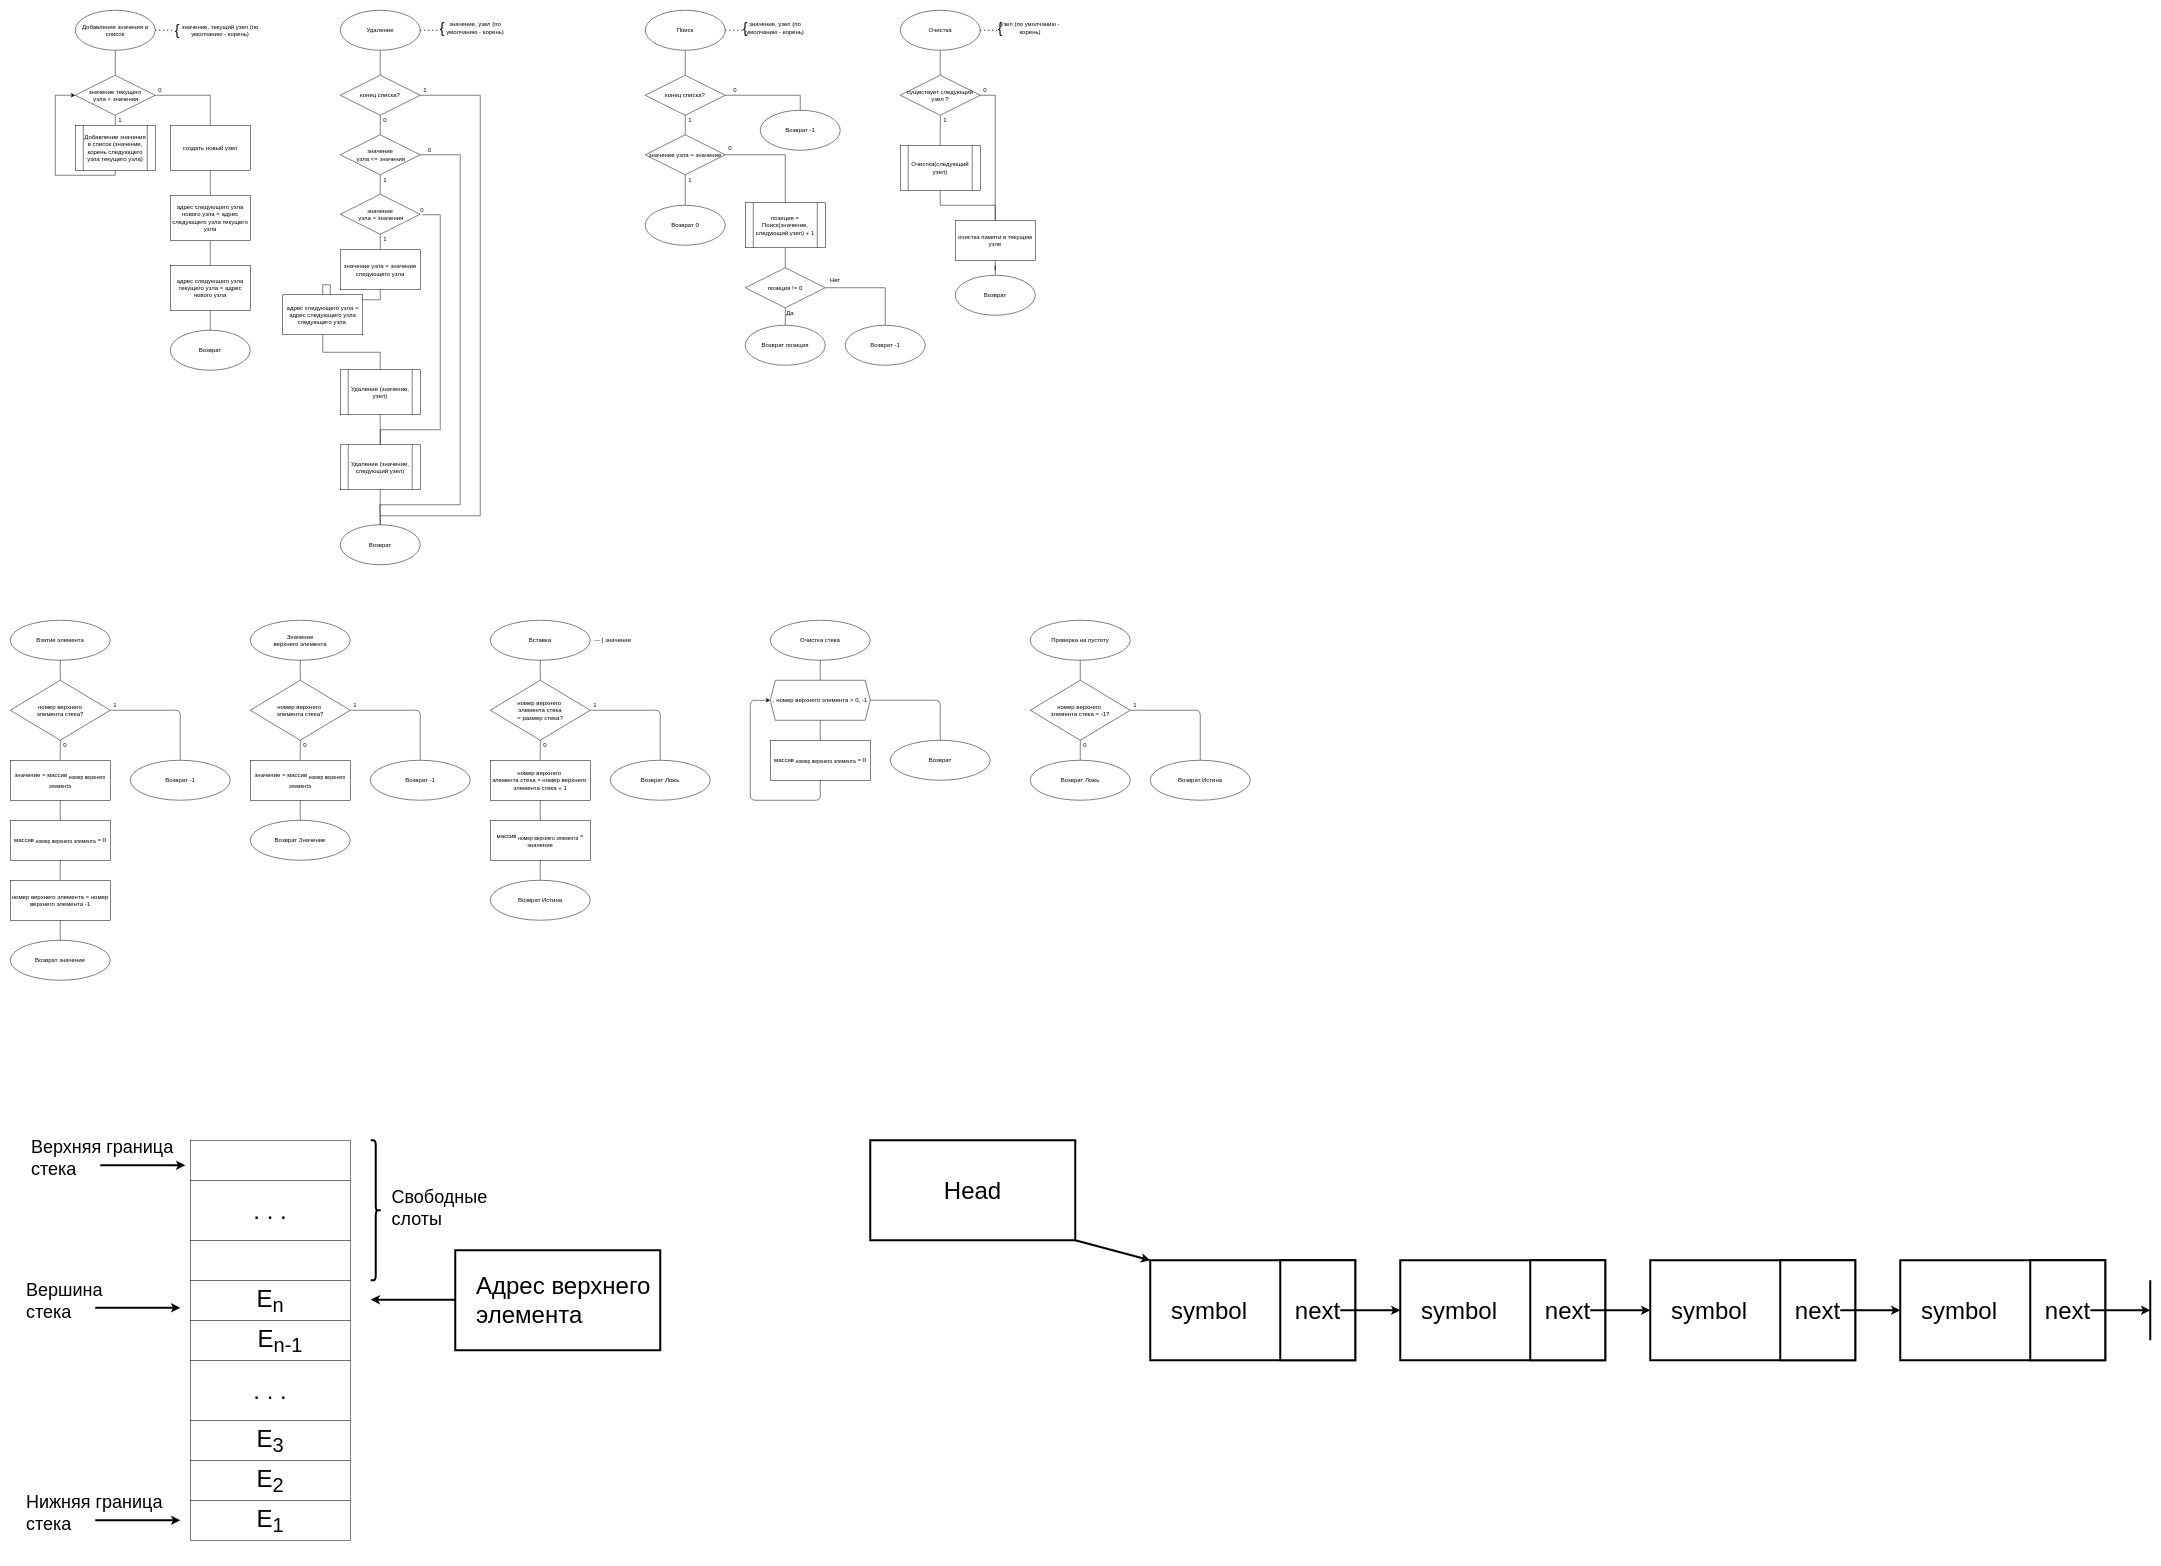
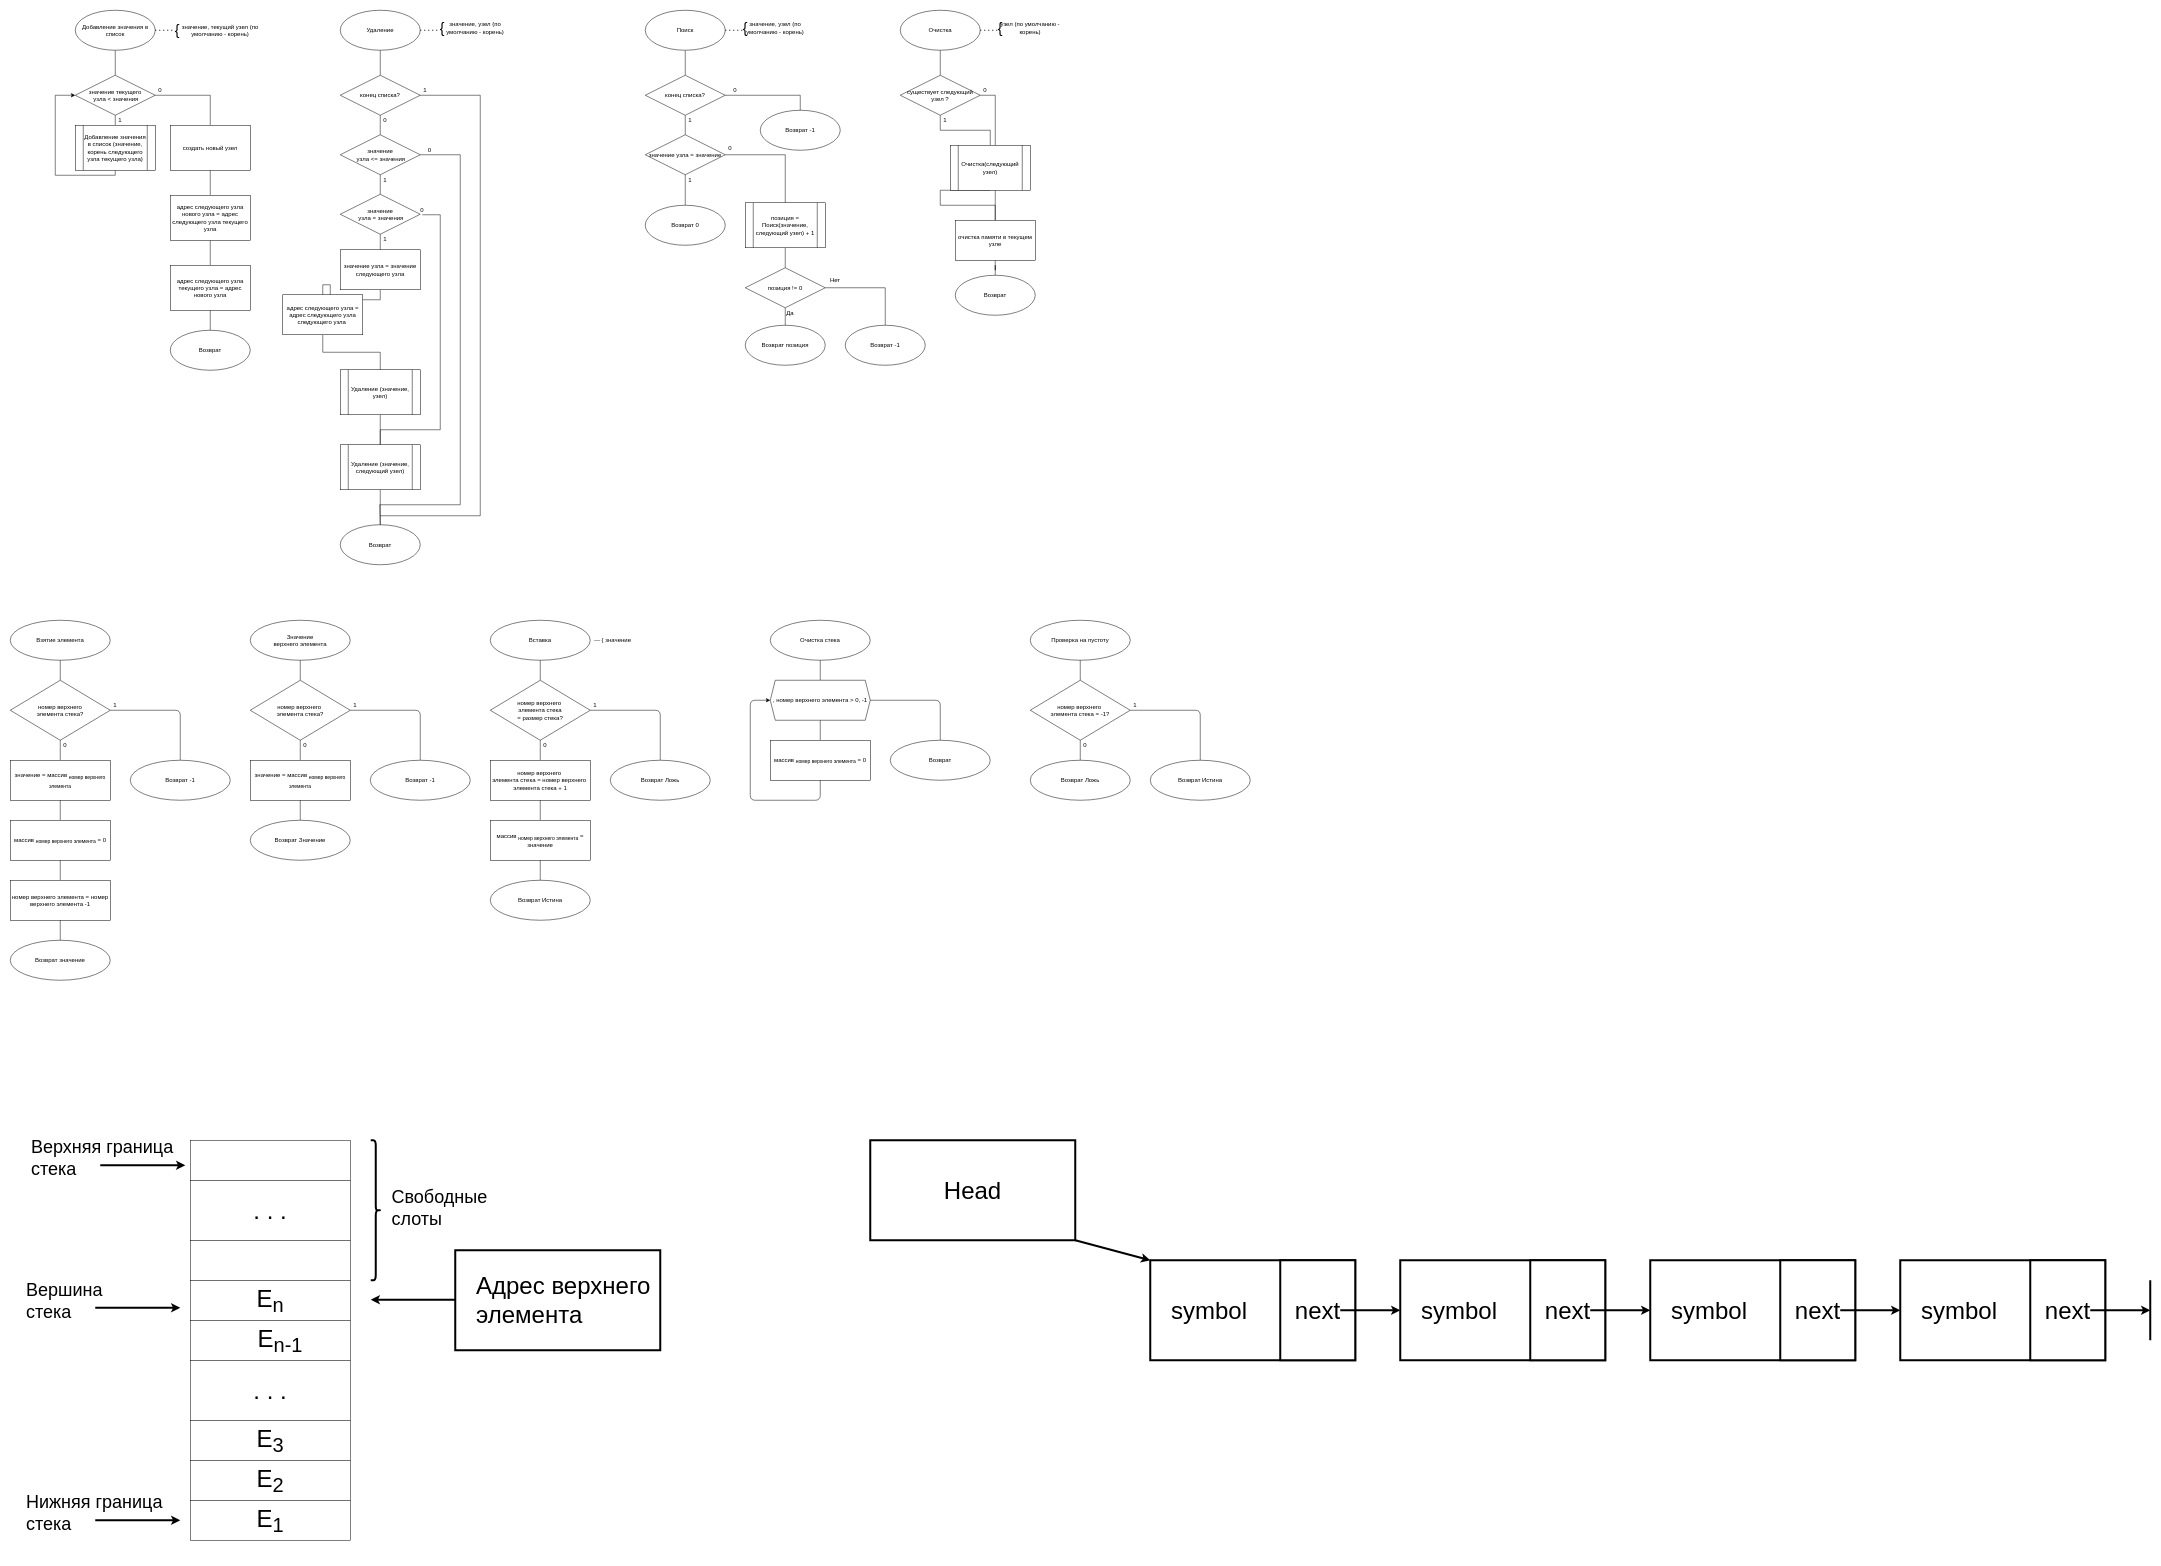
(940, 168) -> (990, 168)
